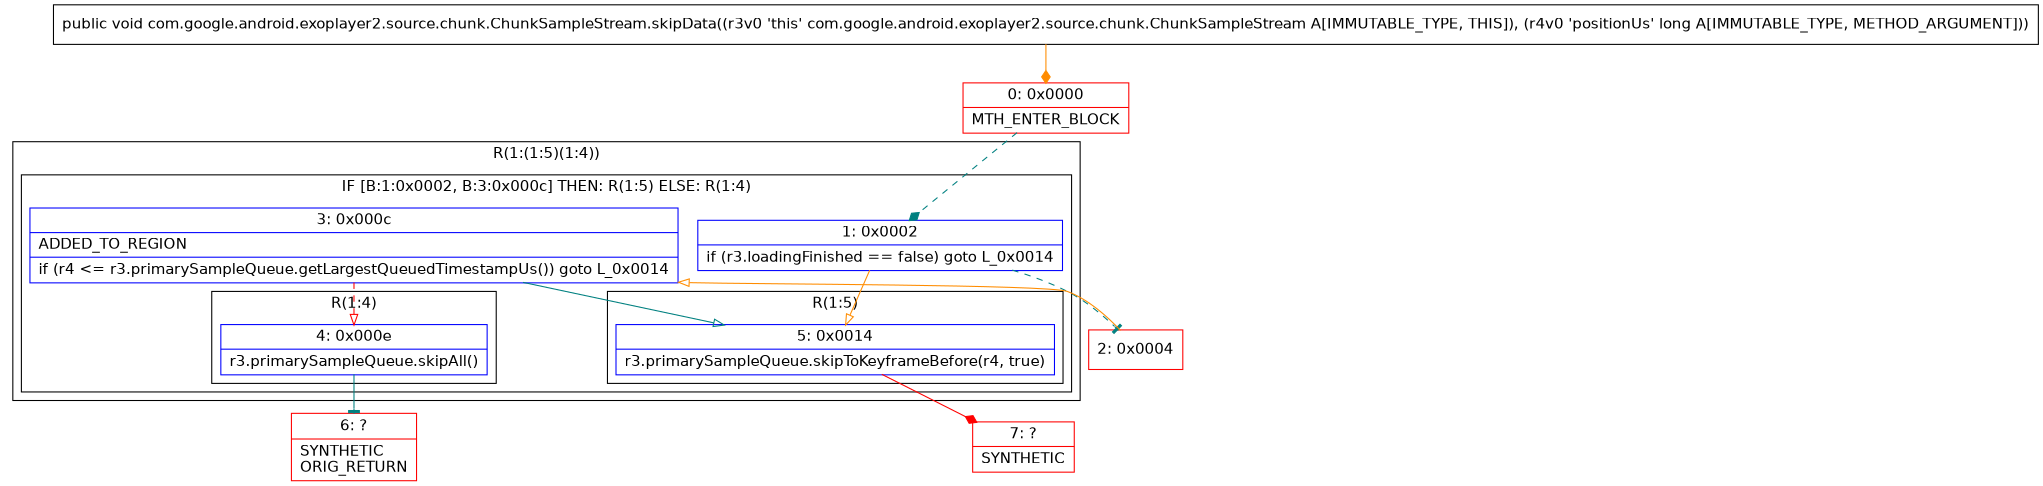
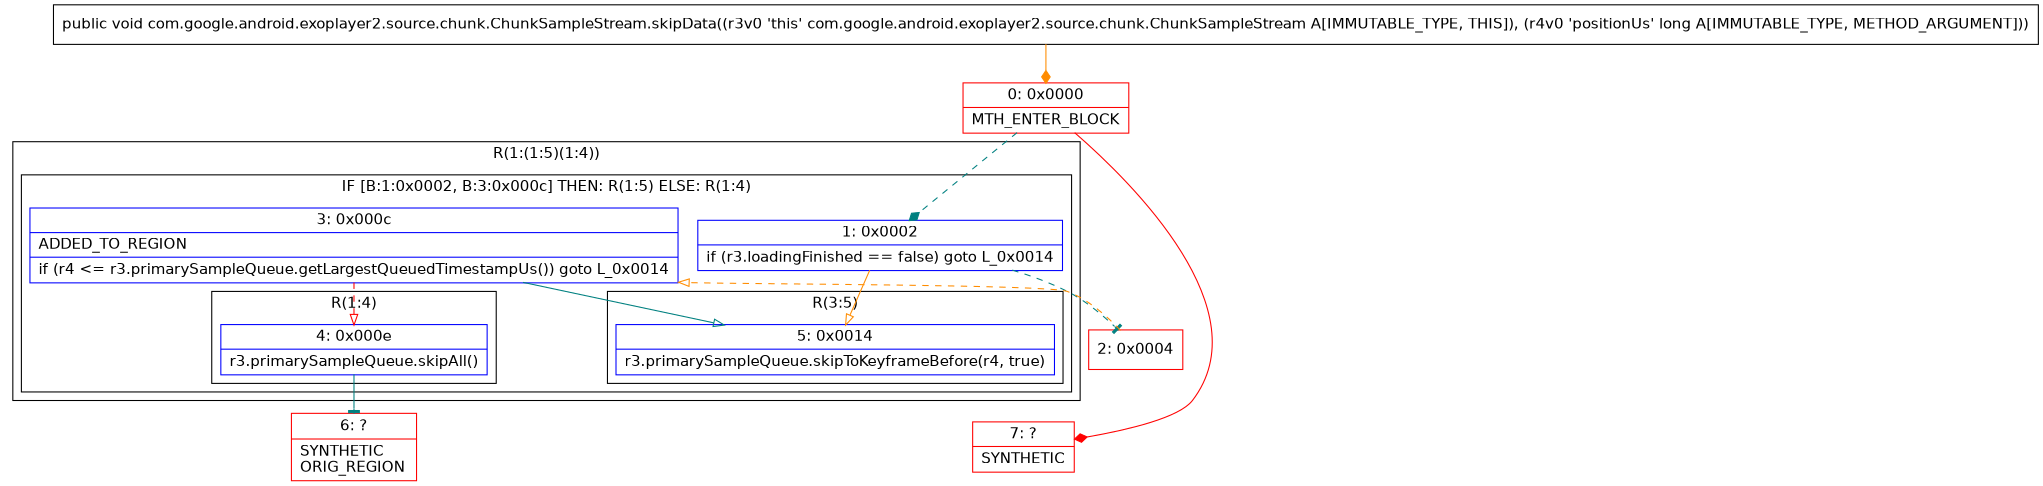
(889, 285) -> (889, 285)
(835, 304) -> (835, 304)
(924, 395) -> (1204, 302)
(354, 467) -> (353, 467)
